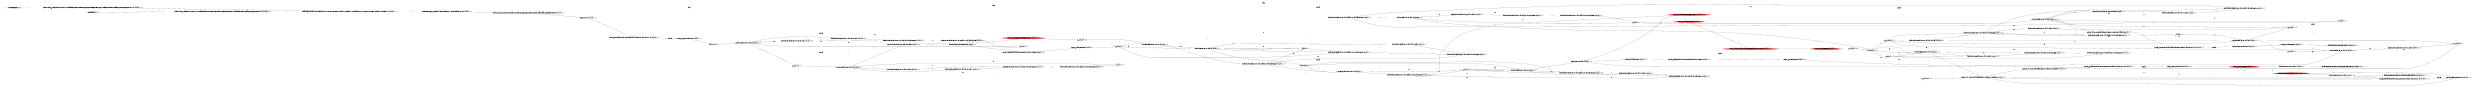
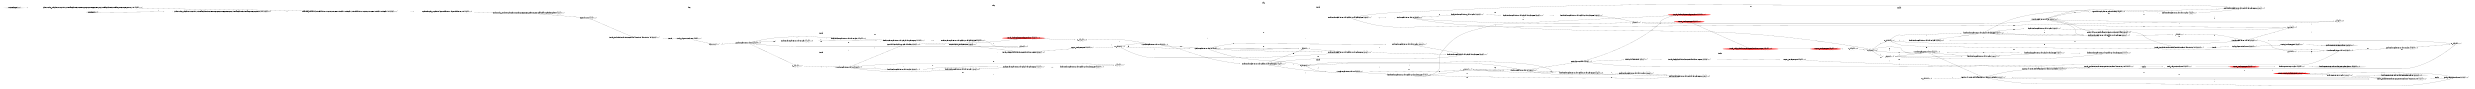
(2313, 24) -> (2311, 24)
